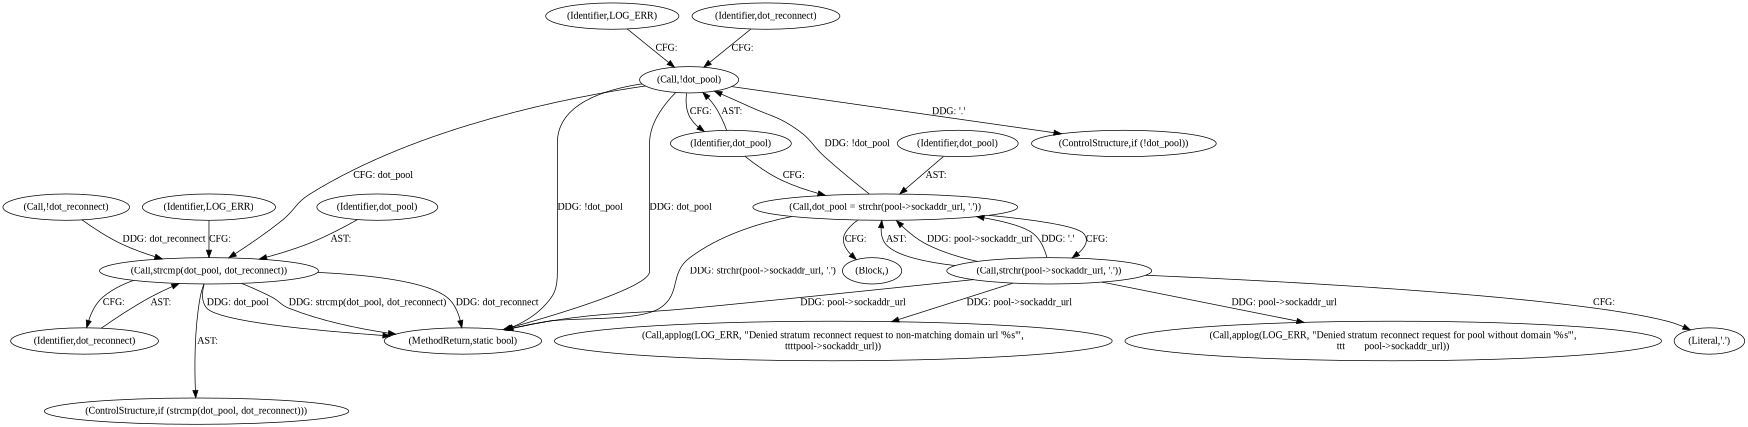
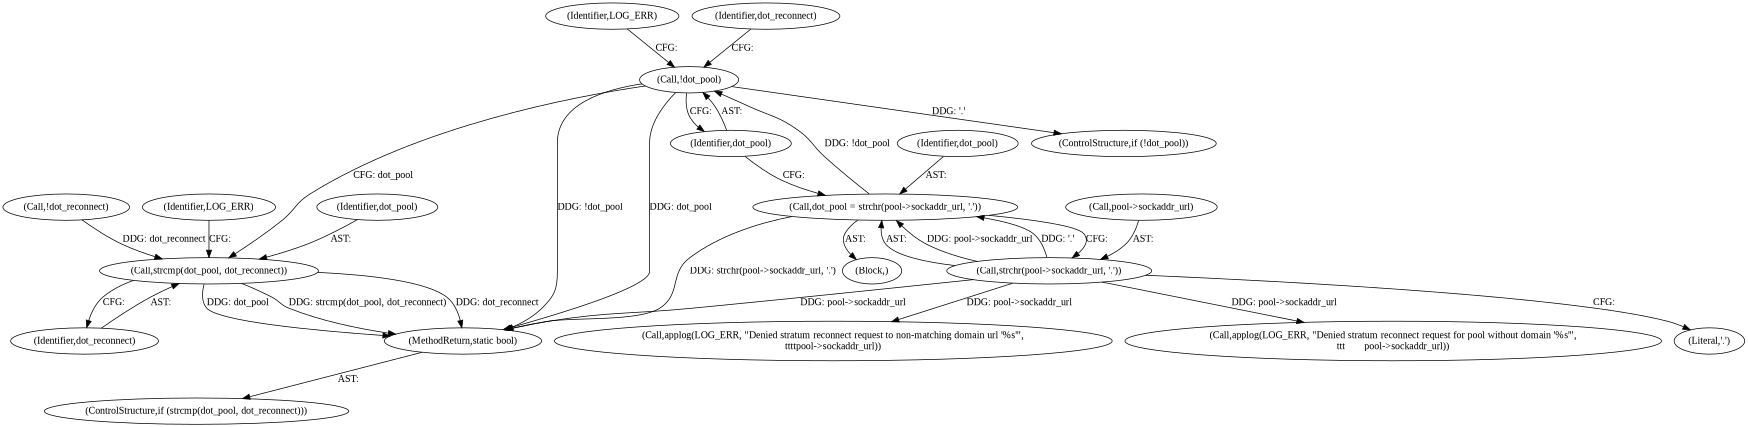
none -> (1141, 207)
(857, 239) -> (857, 239)
(196, 337) -> (336, 374)
